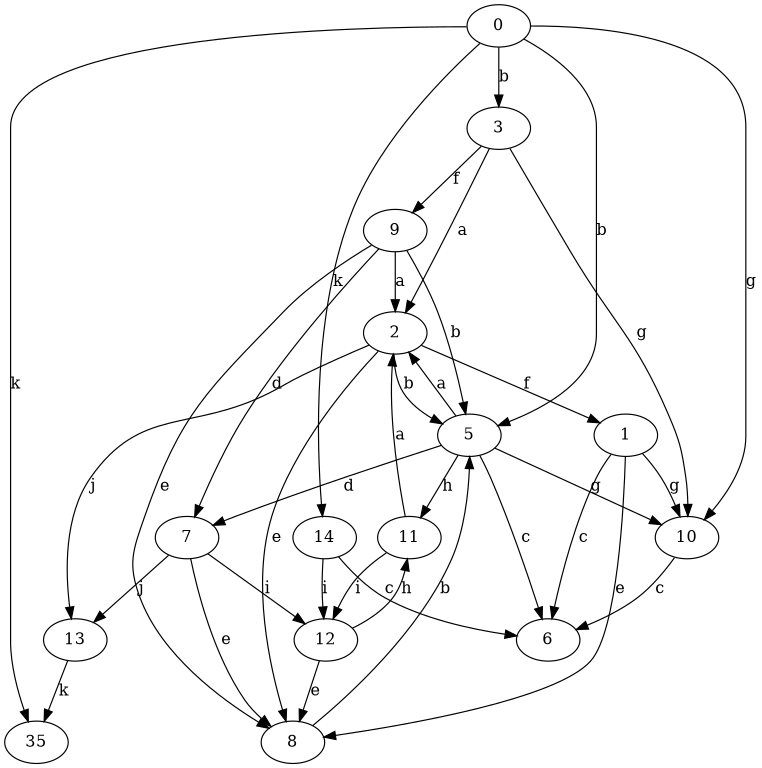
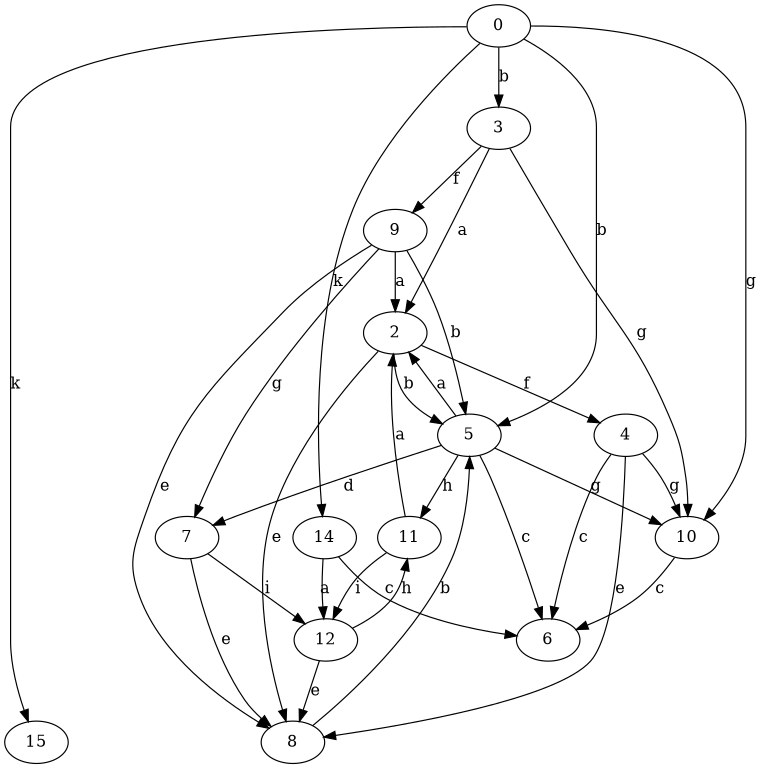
(278, 384) -> (278, 384)
(626, 435) -> (626, 435)
(325, 589) -> (325, 589)
(75, 640) -> none
(36, 742) -> (36, 742)
